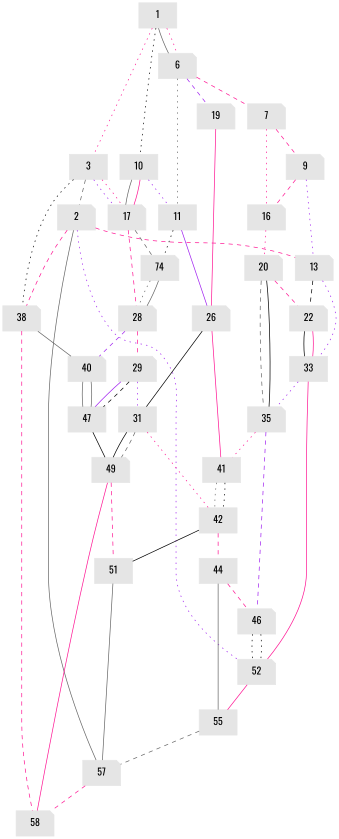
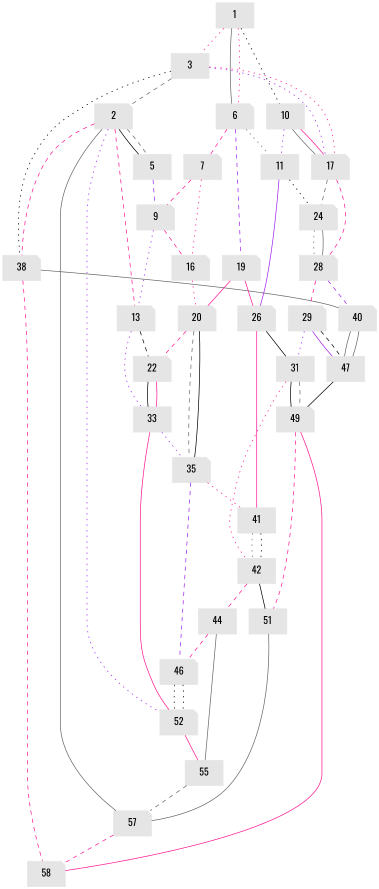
none -> (152, 167)
(160, 268) -> (318, 217)
none -> (219, 293)
